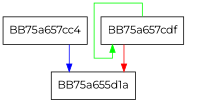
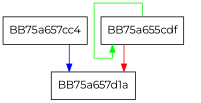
(142, 31) -> (142, 31)
(93, 86) -> (93, 86)
